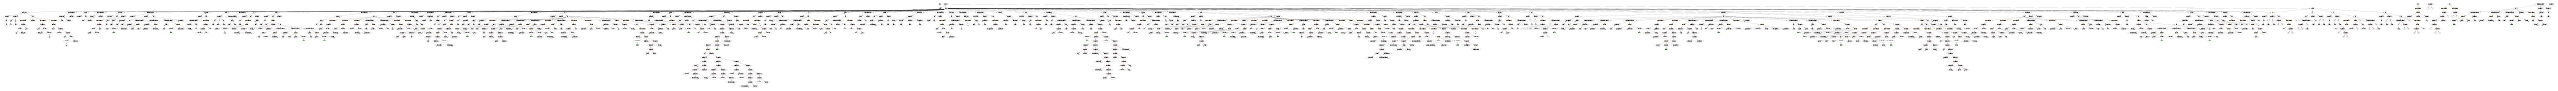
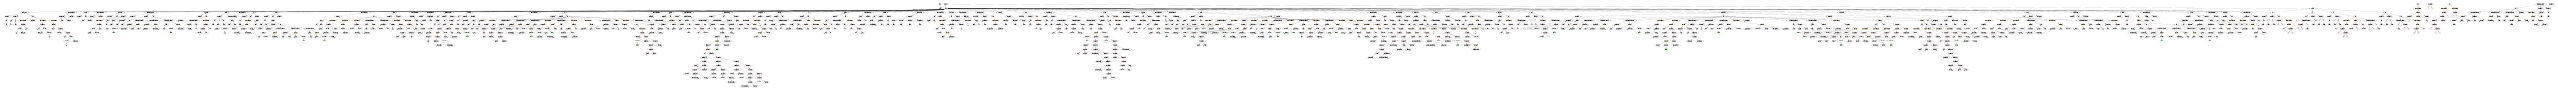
(2027, 13) -> (2027, 13)
